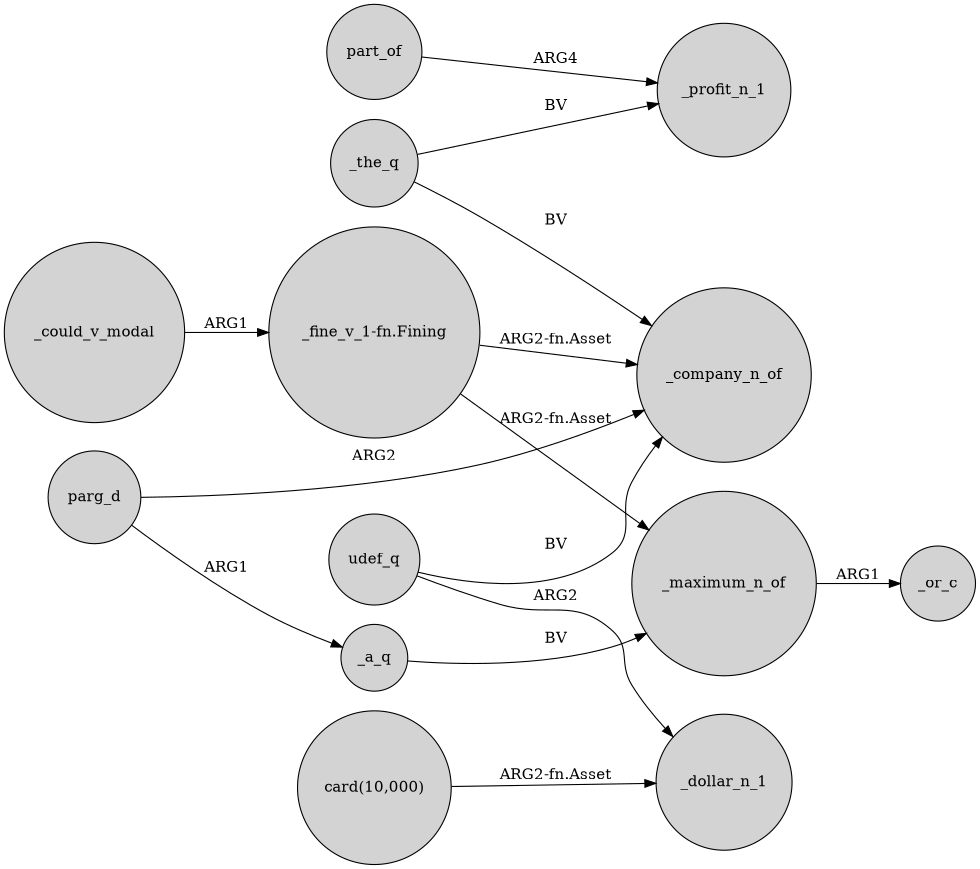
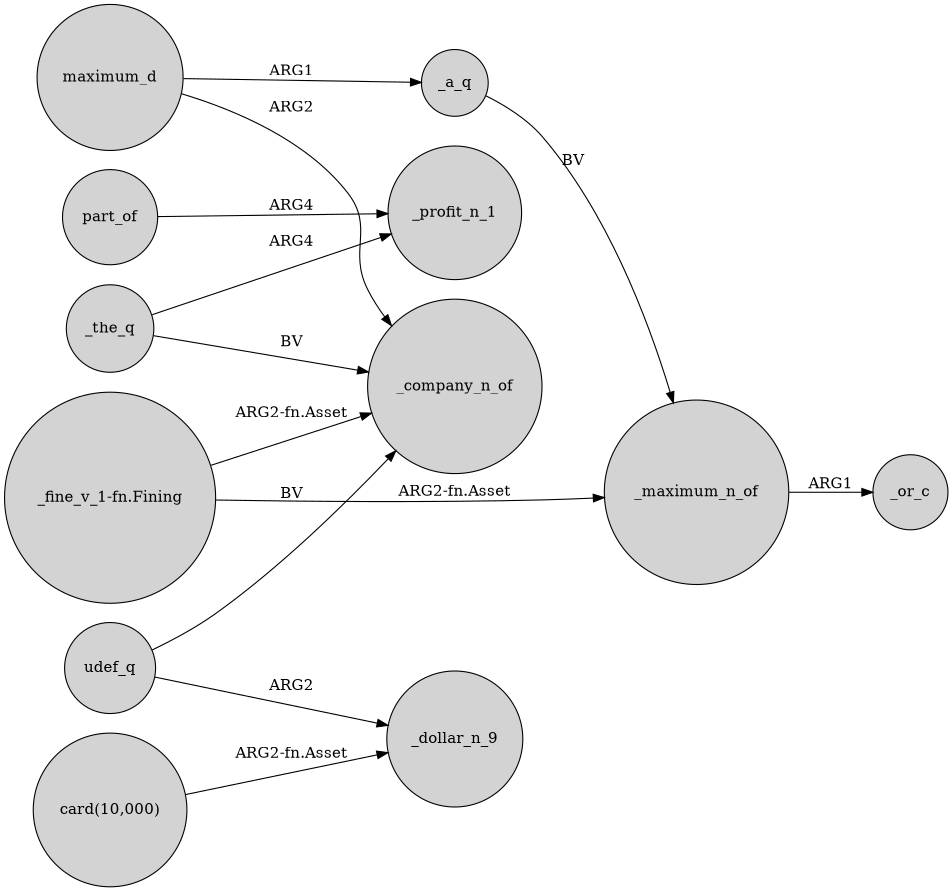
(556, 106) -> (292, 242)
(94, 332) -> none
(94, 497) -> (110, 77)
(724, 782) -> (455, 739)
